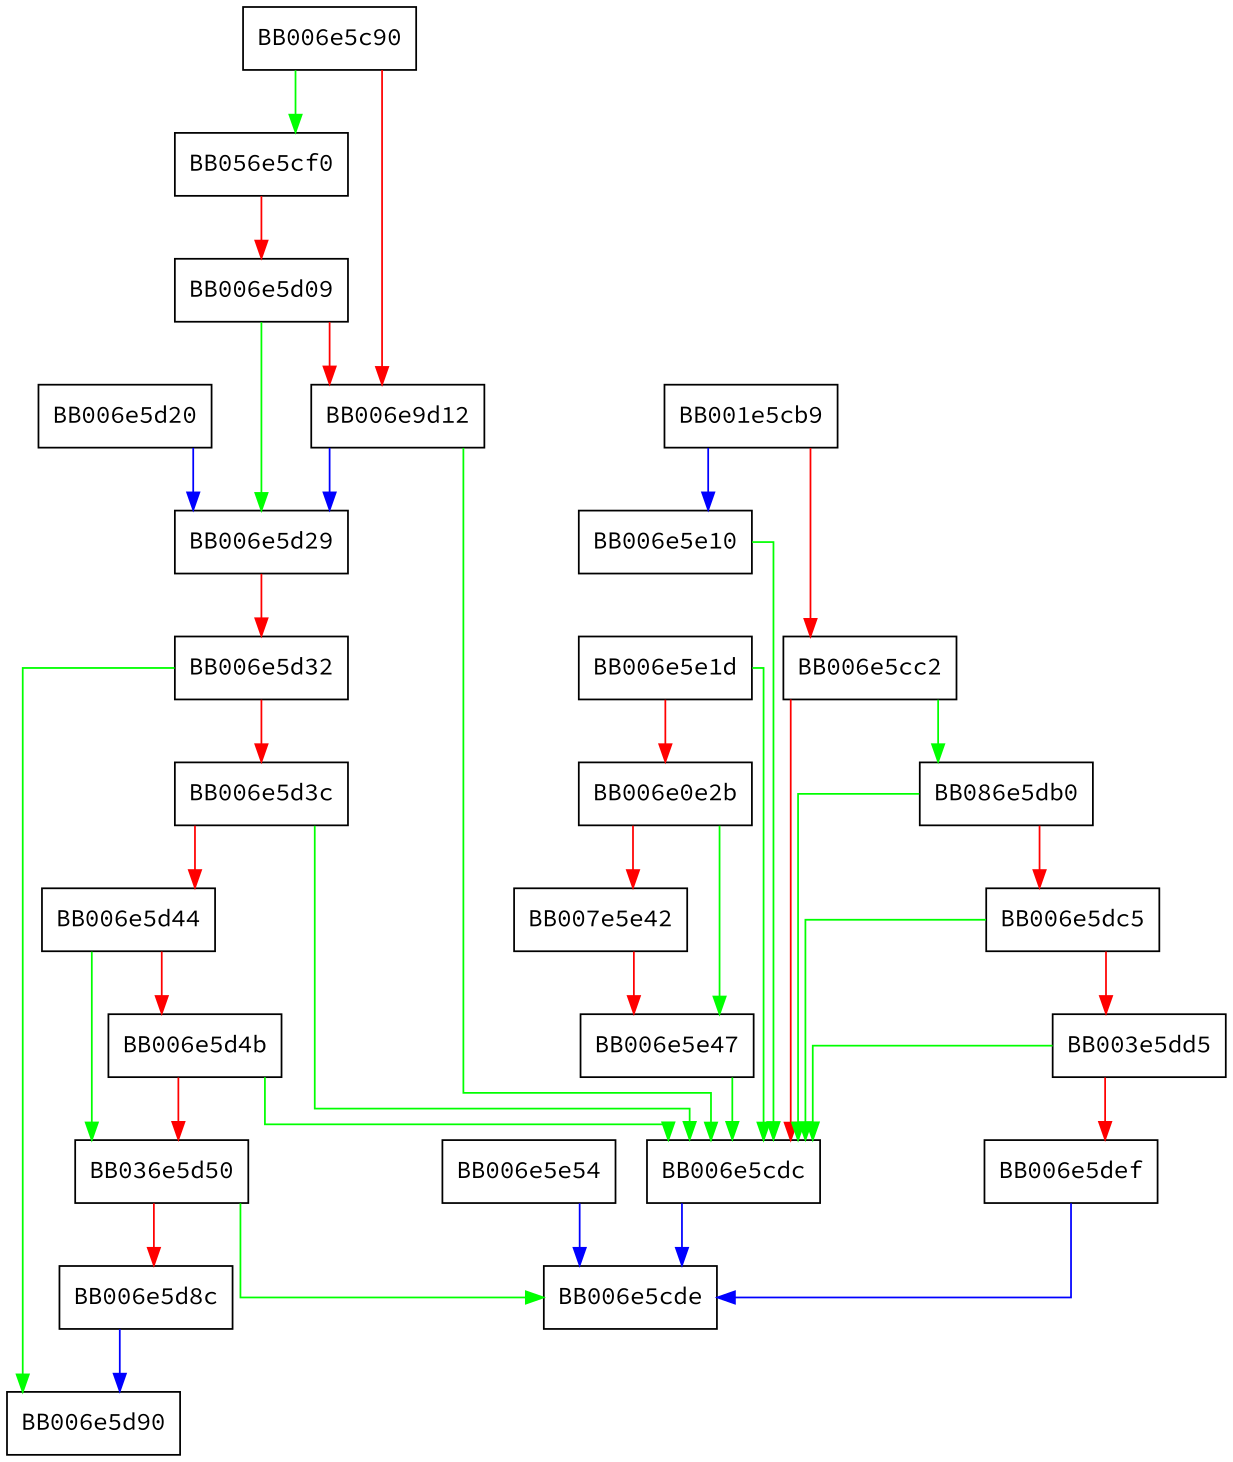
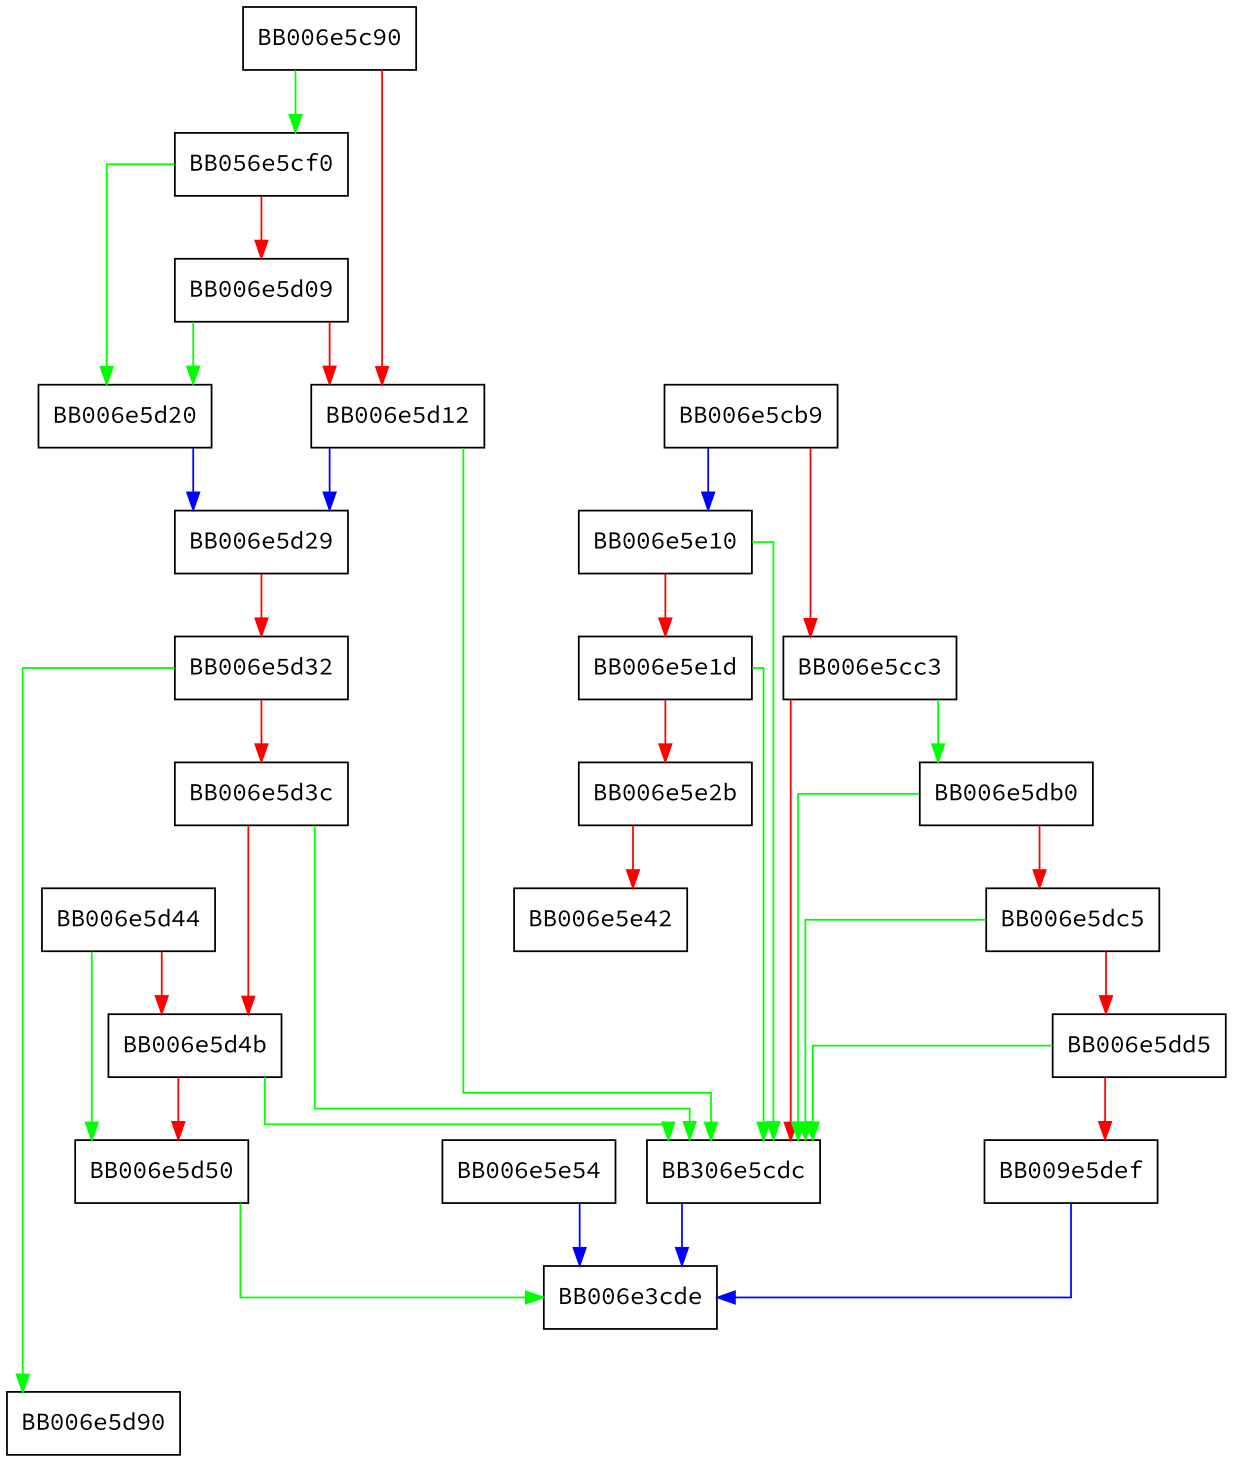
none -> (107, 232)
(261, 408) -> (193, 344)
(398, 416) -> (398, 416)
(751, 416) -> (751, 416)
none -> (665, 596)
(870, 668) -> (870, 668)
(665, 794) -> (665, 794)
(1006, 794) -> (1006, 794)
(195, 848) -> (248, 911)
(601, 920) -> (601, 920)
(667, 1046) -> none
(1139, 1046) -> (1139, 1046)
(162, 1172) -> (162, 1172)
(734, 1172) -> (734, 1172)
(1071, 1172) -> (1071, 1172)
(146, 1297) -> none
(630, 1297) -> (630, 1297)
